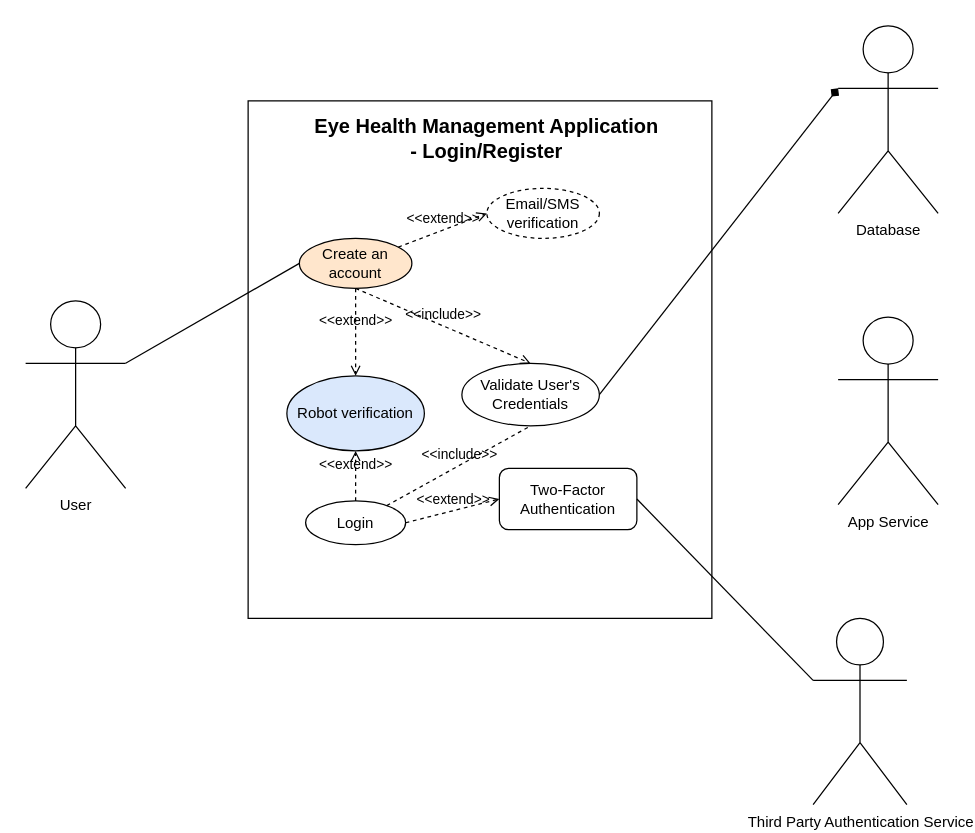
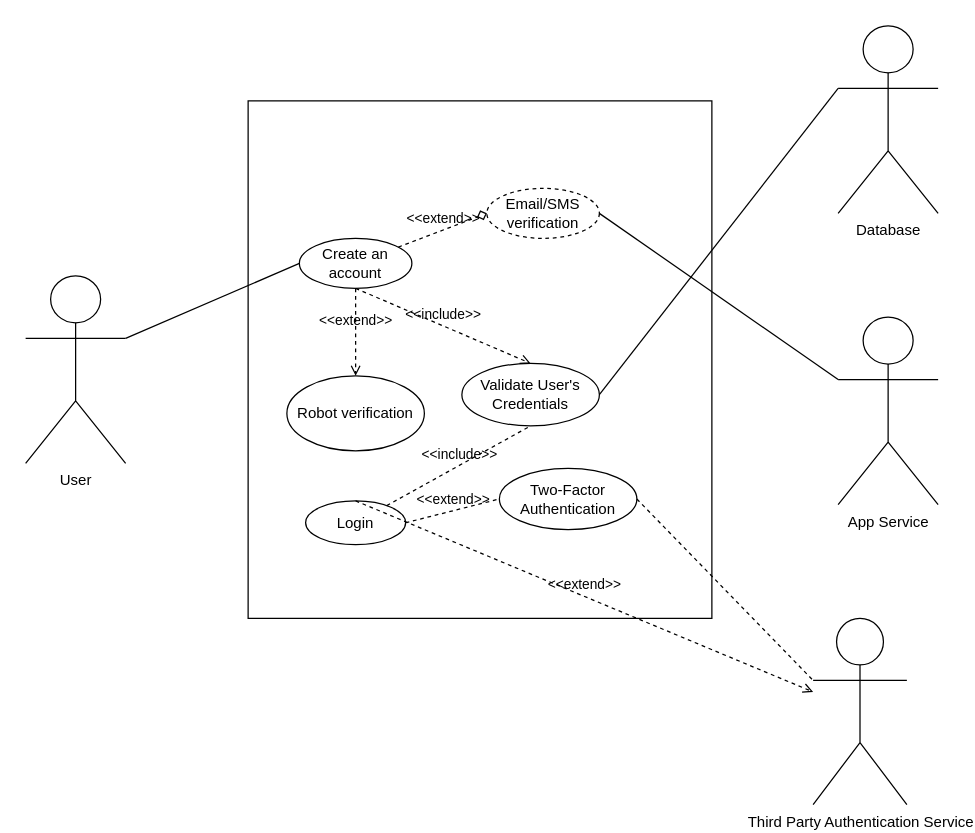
(832, 96) -> (834, 94)
(487, 138) -> none
(480, 216) -> (477, 217)
(356, 263) -> (356, 263)
none -> (718, 296)
(76, 394) -> (76, 369)
(356, 413) -> (356, 413)
(356, 478) -> (583, 596)
(568, 499) -> (568, 499)
(493, 500) -> (494, 500)
(725, 589) -> (725, 589)
